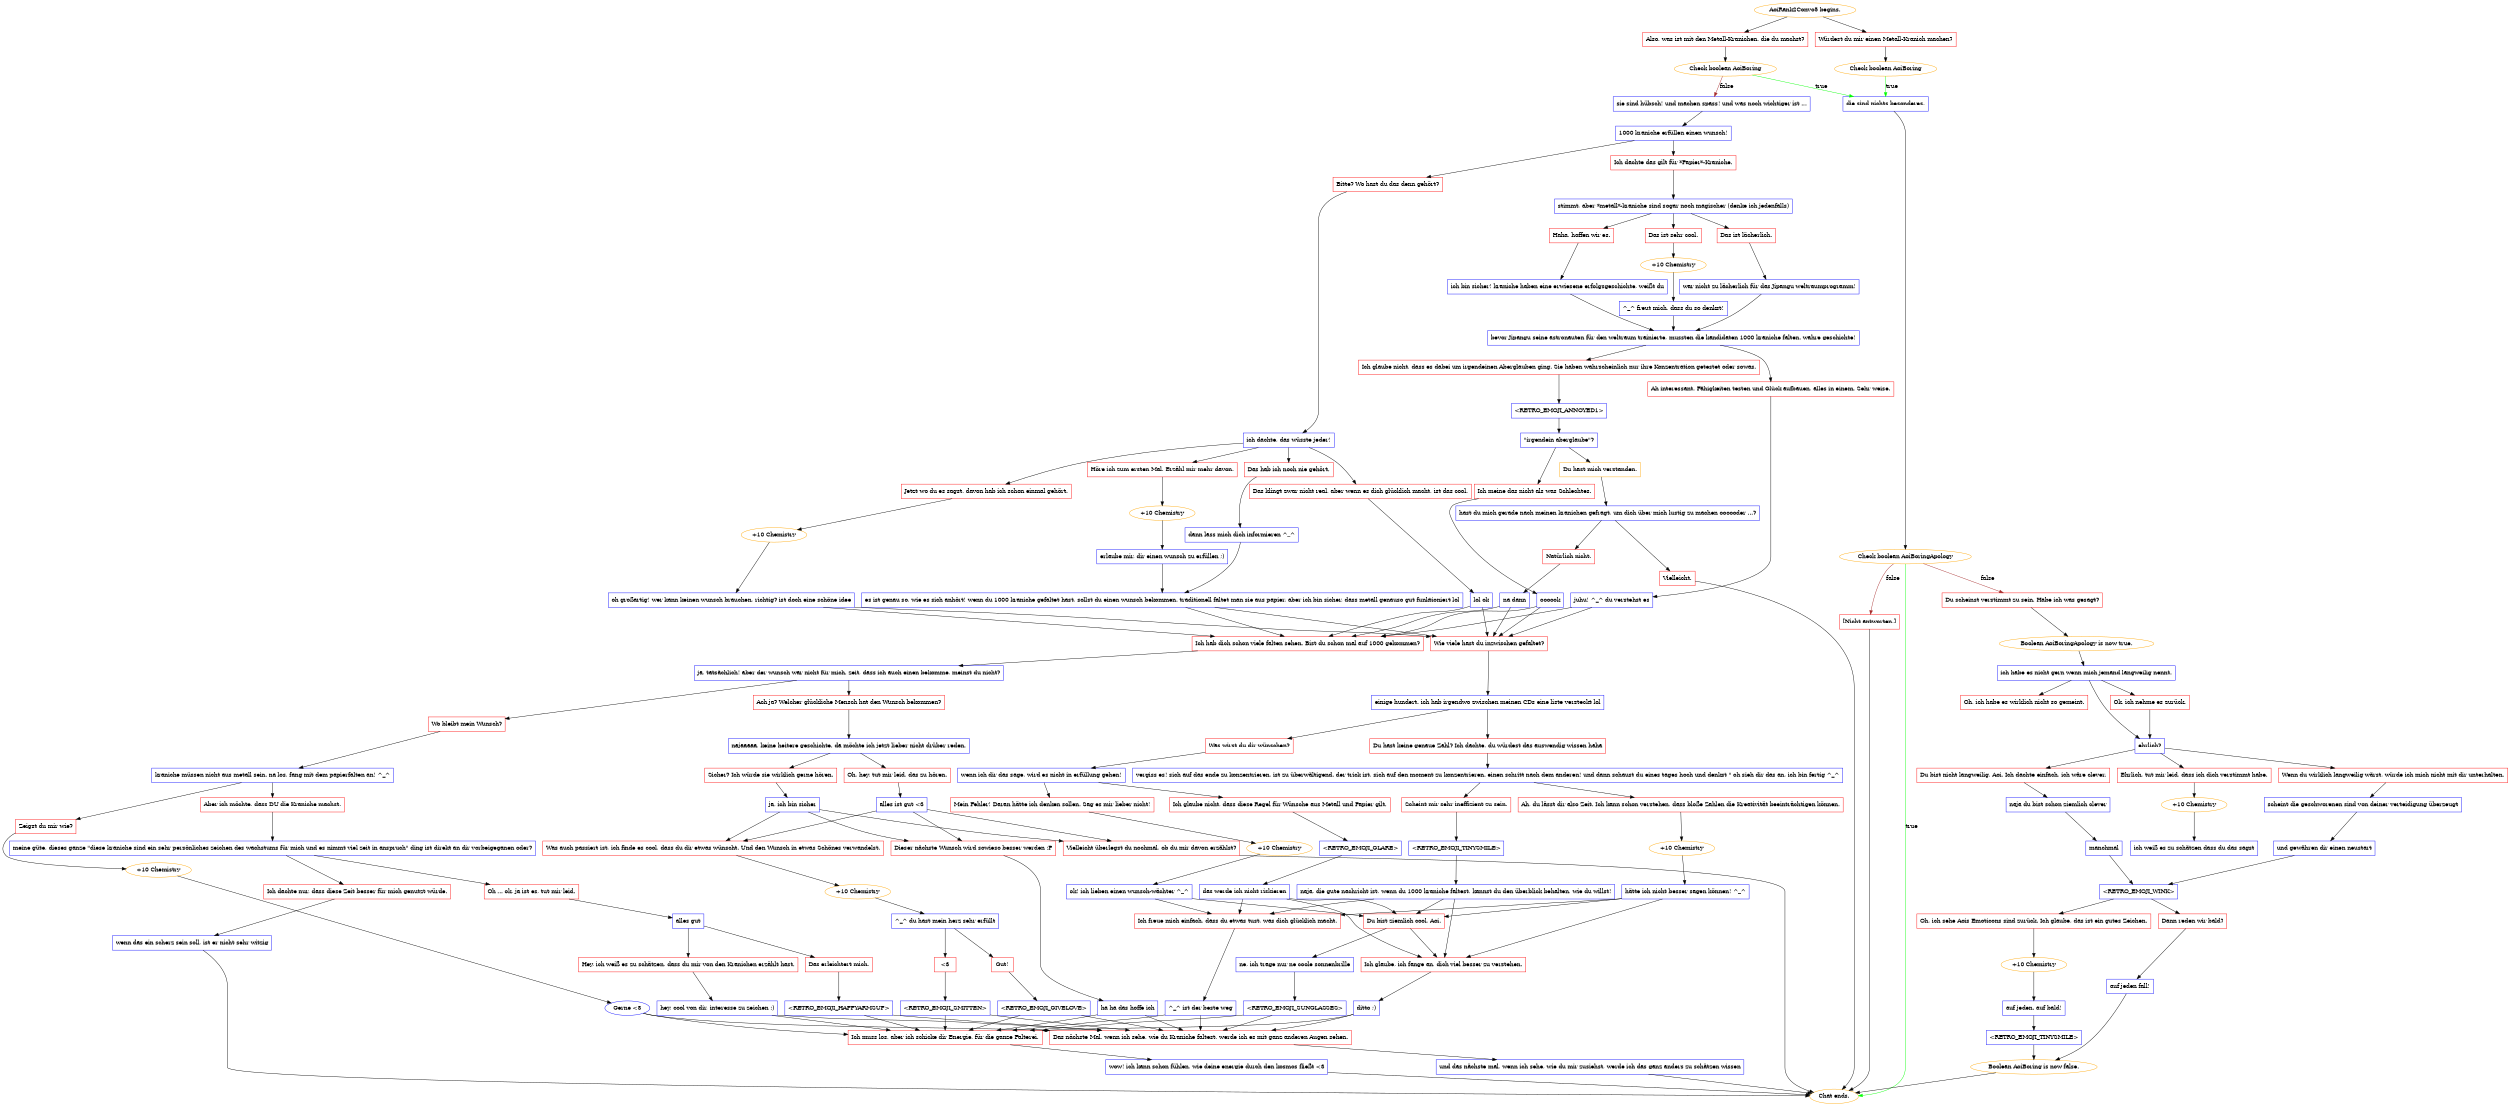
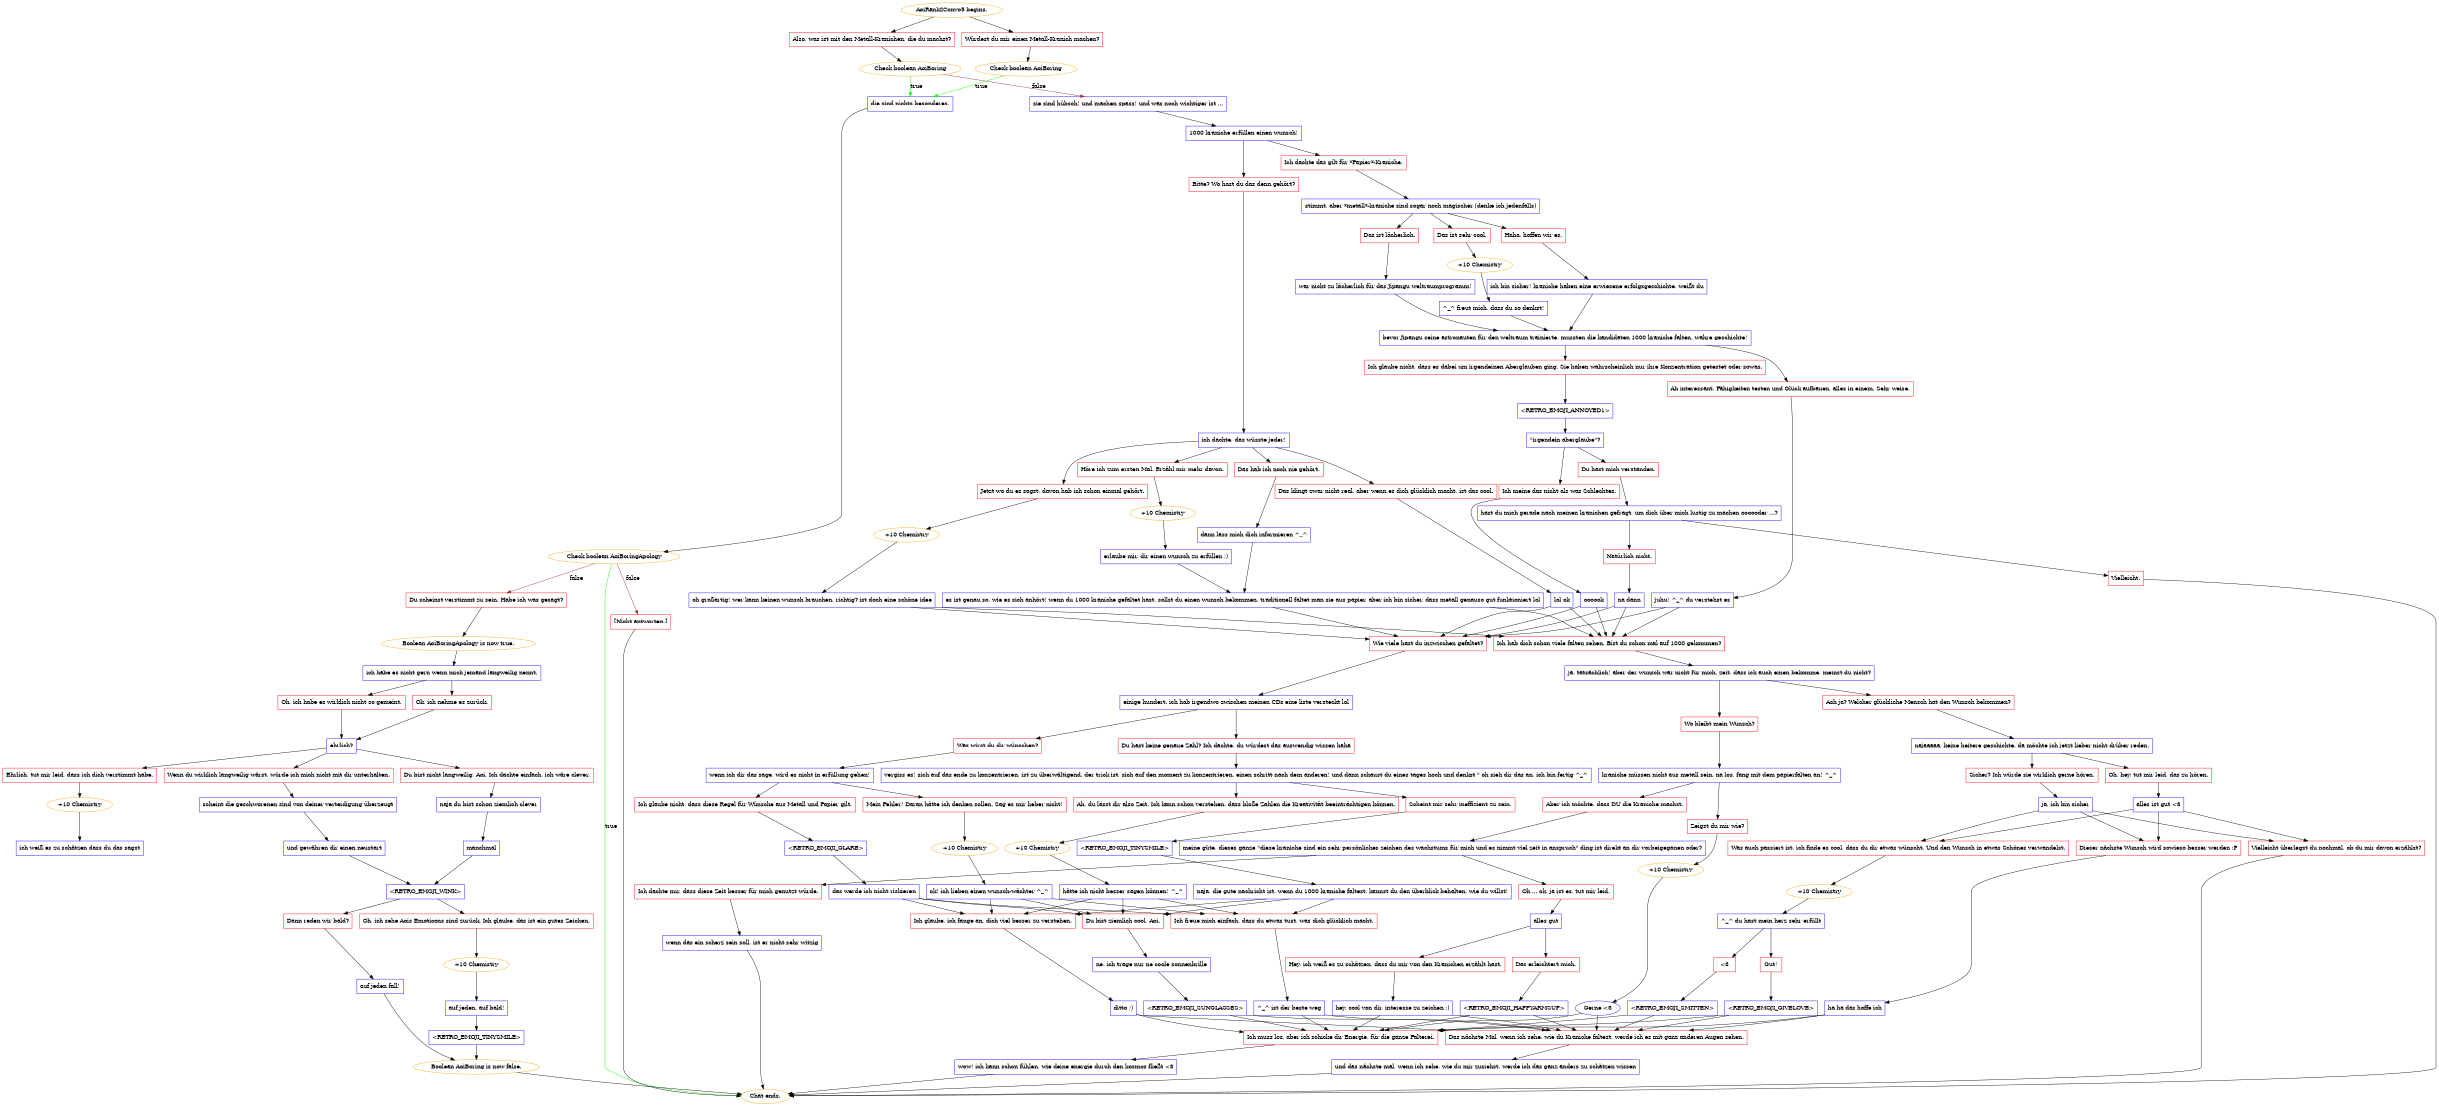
(1600, 470) -> (1618, 470)
(2109, 712) -> (342, 722)
(1422, 941) -> (991, 902)
